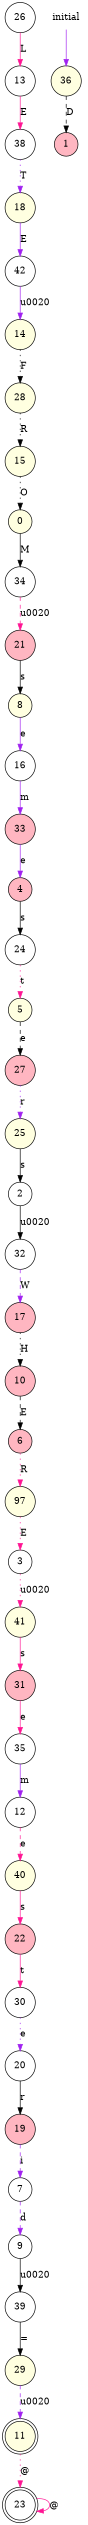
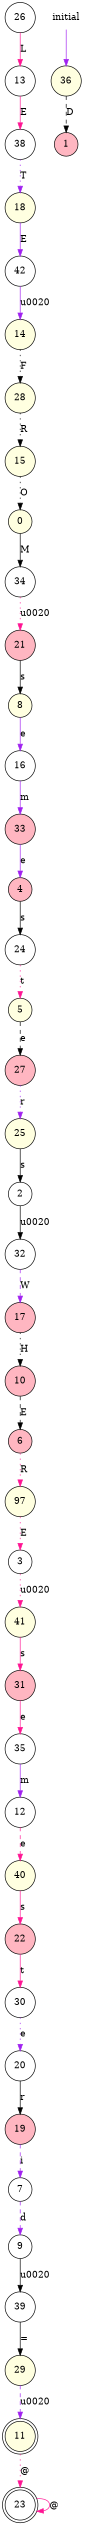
(20, 610) -> (20, 610)
